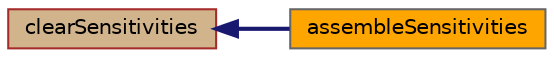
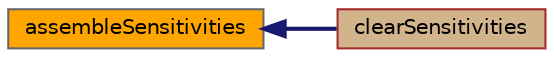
(263, 29) -> (311, 29)
